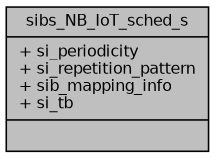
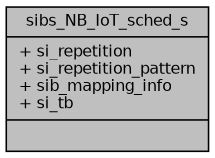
(79, 52) -> (76, 52)
